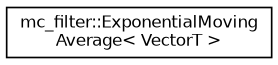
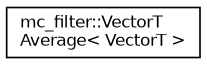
(139, 32) -> (103, 32)
